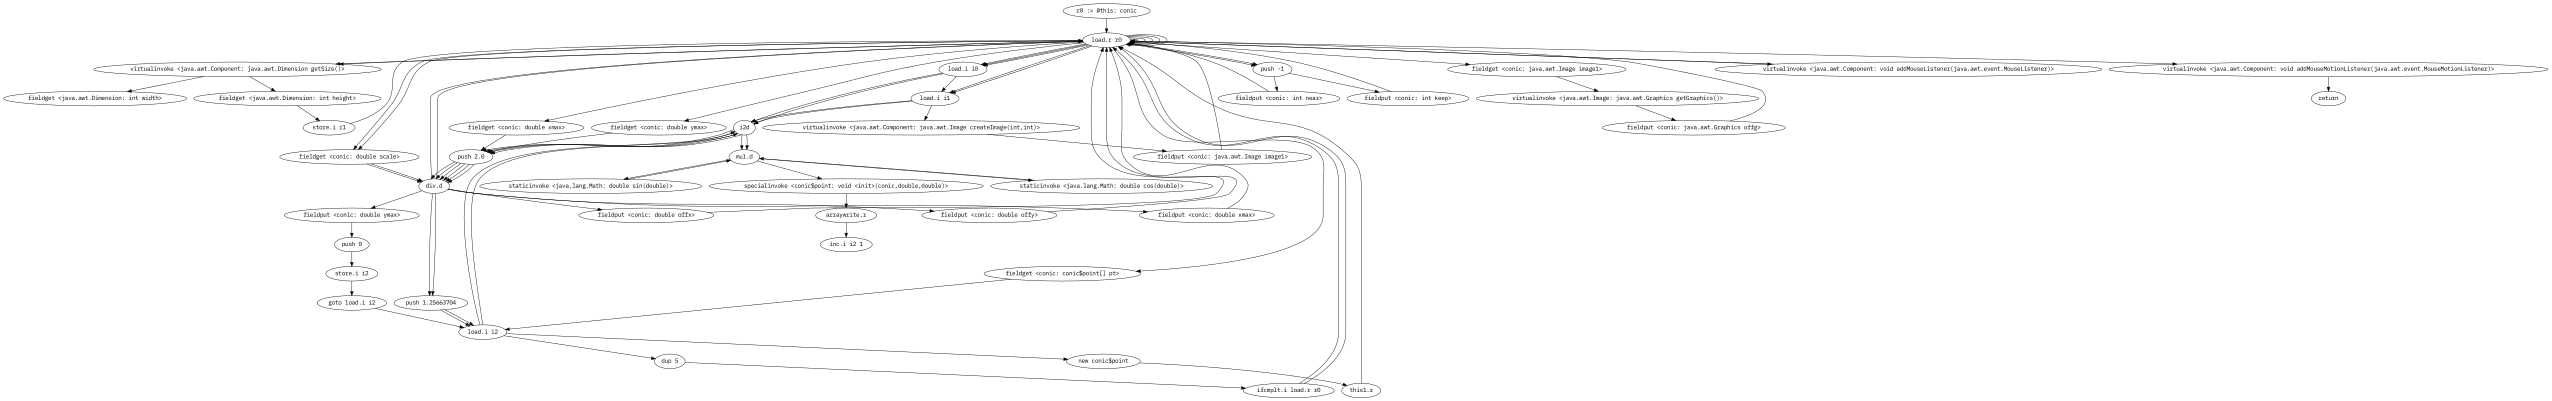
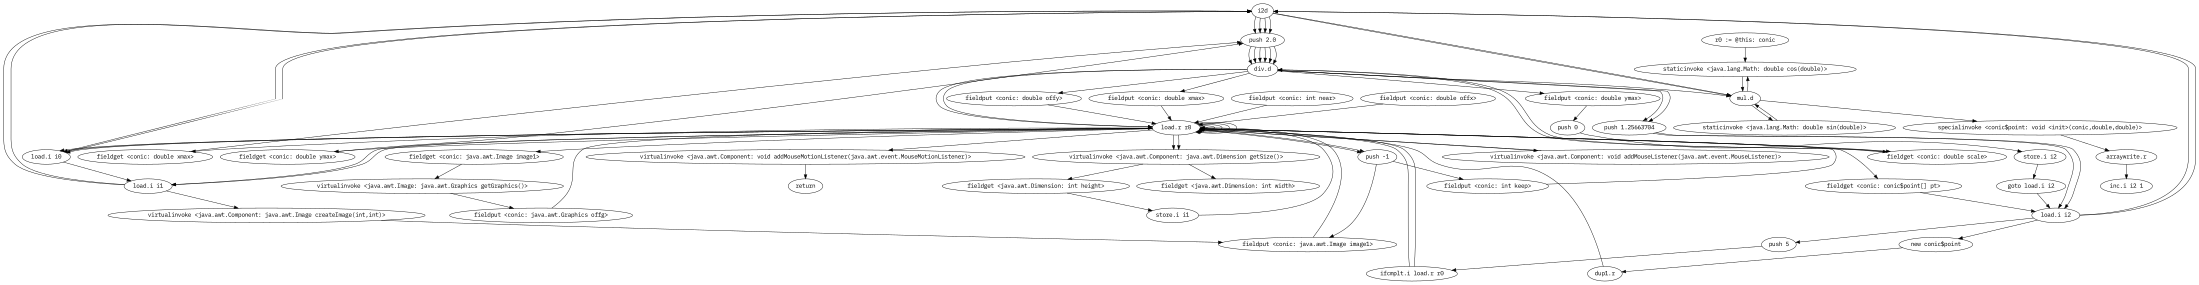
(1107, 24) -> (1745, 53)
(1275, 82) -> (1363, 206)
(527, 200) -> (1502, 81)
(670, 361) -> (1779, 245)
(1361, 391) -> (1605, 274)
